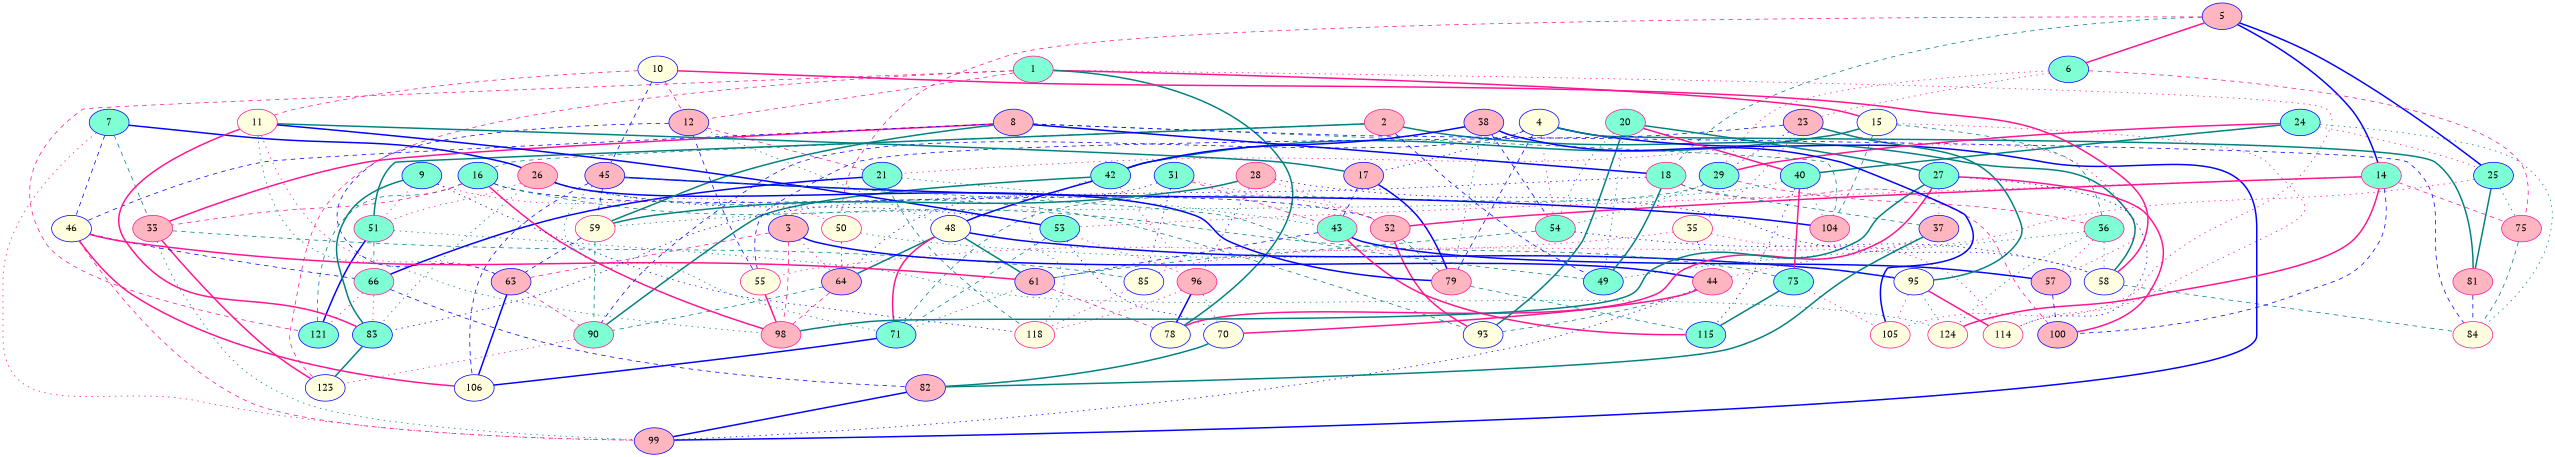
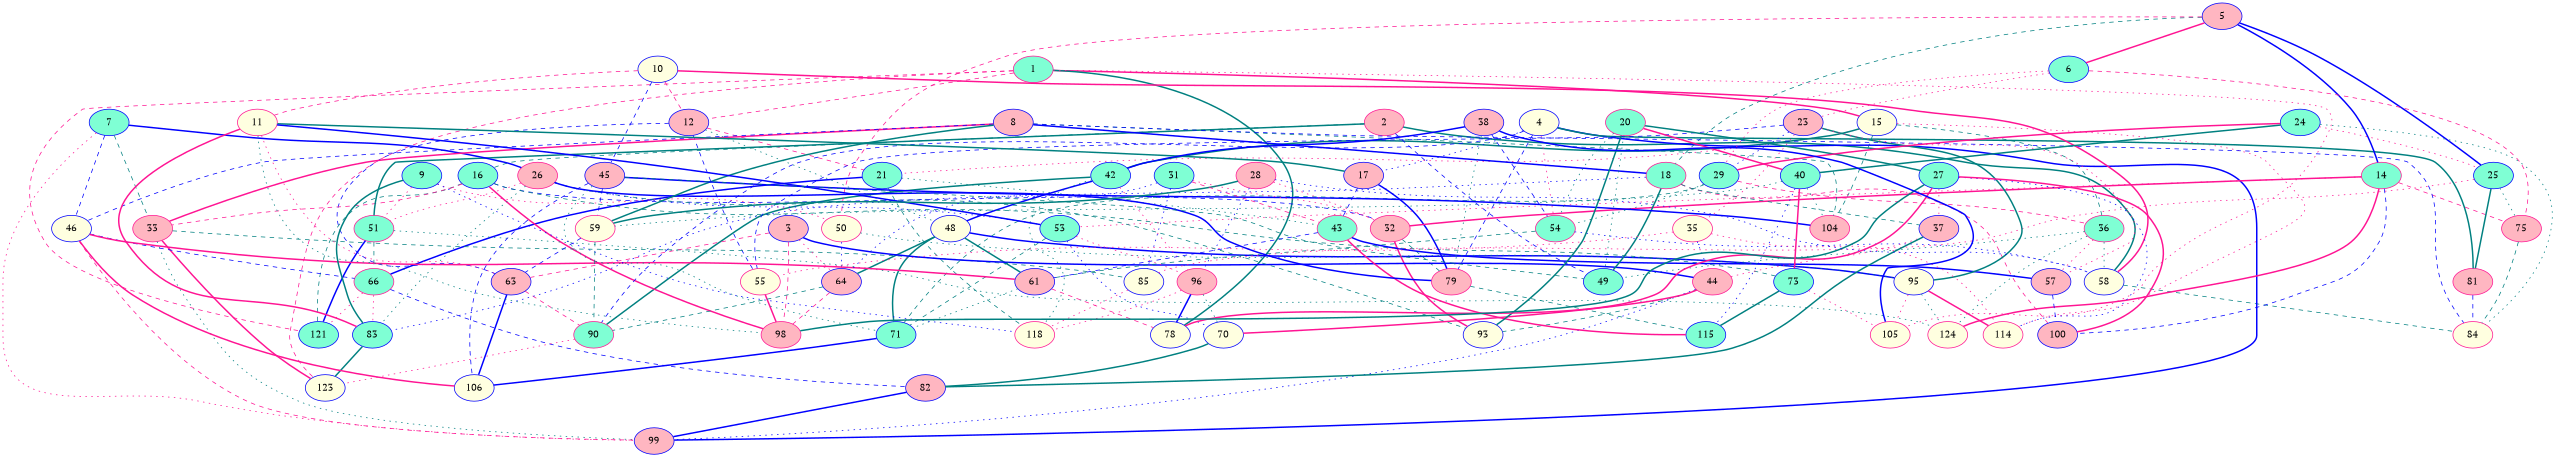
(902, 265) -> (902, 265)
